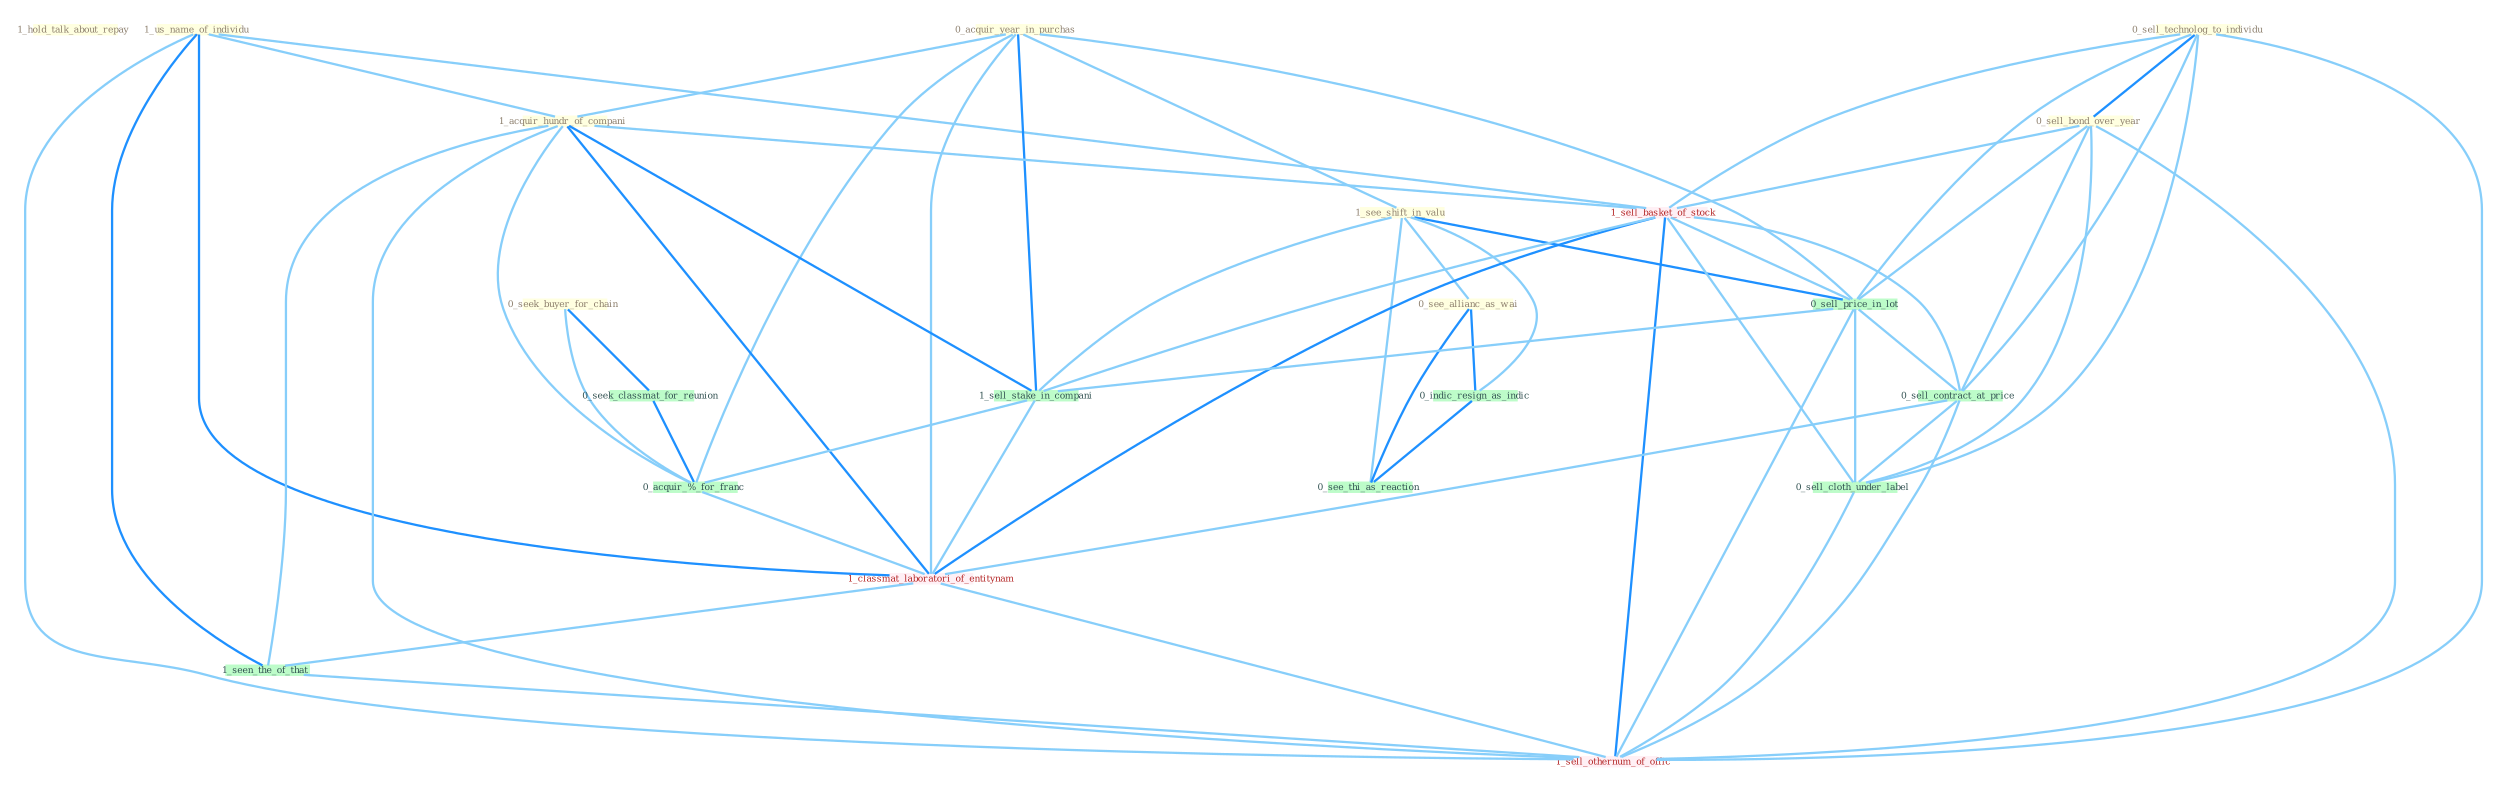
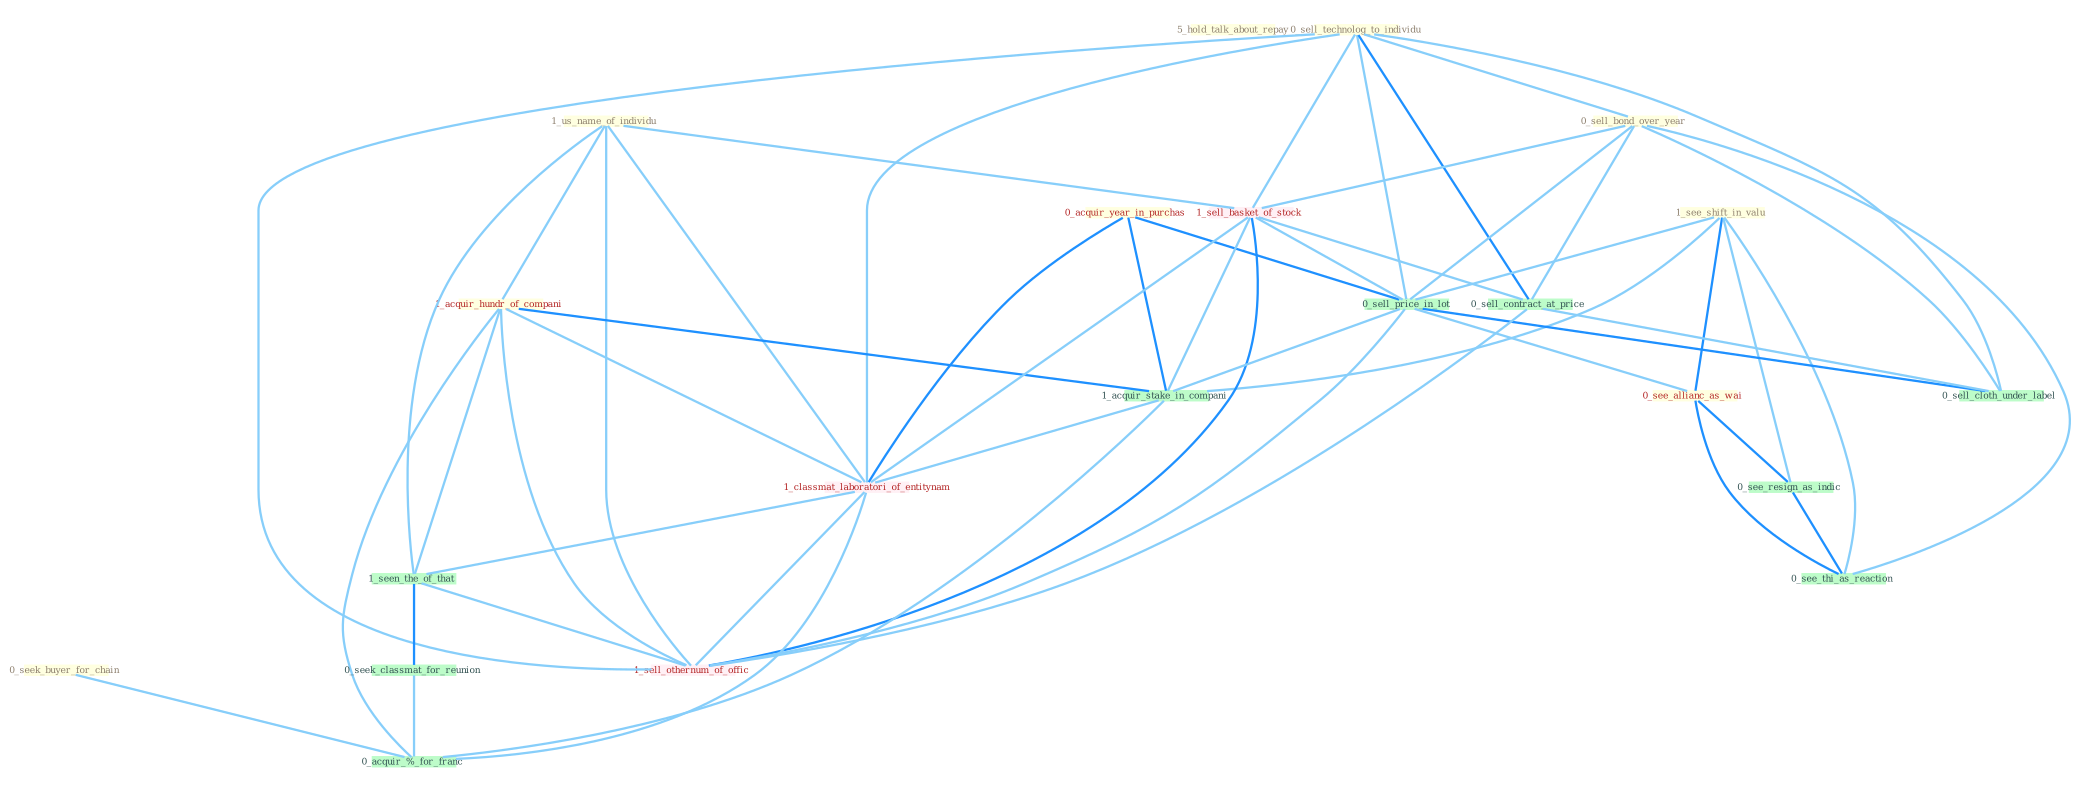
(75, 30) -> (1233, 30)
(1018, 30) -> (1128, 213)
(792, 75) -> none
(2144, 76) -> (1496, 75)
(1465, 116) -> (1274, 261)
(565, 121) -> (501, 304)
(1210, 121) -> none
(1115, 167) -> none
(2107, 205) -> (1435, 154)
(817, 229) -> none
(1435, 256) -> (1709, 304)
(1629, 258) -> (1580, 254)
(931, 293) -> (978, 332)
(1471, 304) -> (1695, 396)
(739, 339) -> (684, 396)
(1316, 345) -> (1059, 350)
(608, 350) -> (414, 624)
(1760, 350) -> none
(1908, 350) -> (1551, 350)
(112, 371) -> (433, 318)
(1036, 396) -> (1167, 396)
(1475, 396) -> (1791, 487)
(1855, 396) -> (1634, 340)
(674, 441) -> (414, 716)
(1446, 489) -> (955, 130)
(343, 505) -> (736, 304)
(1760, 645) -> none
(2330, 656) -> (2007, 309)
